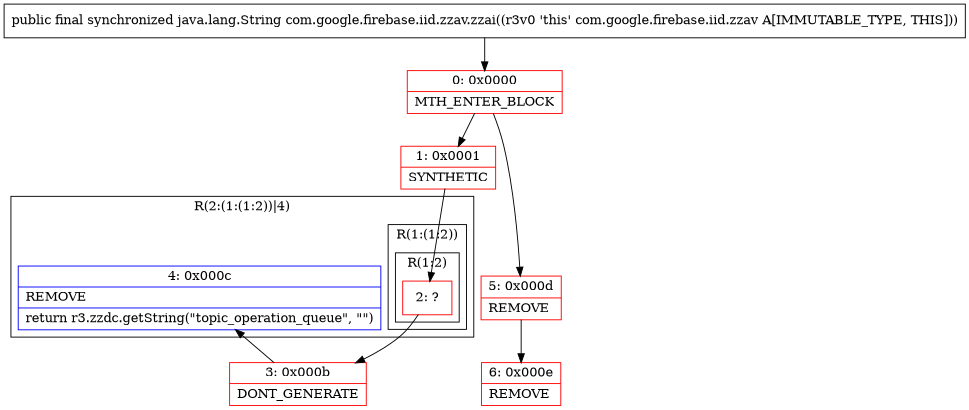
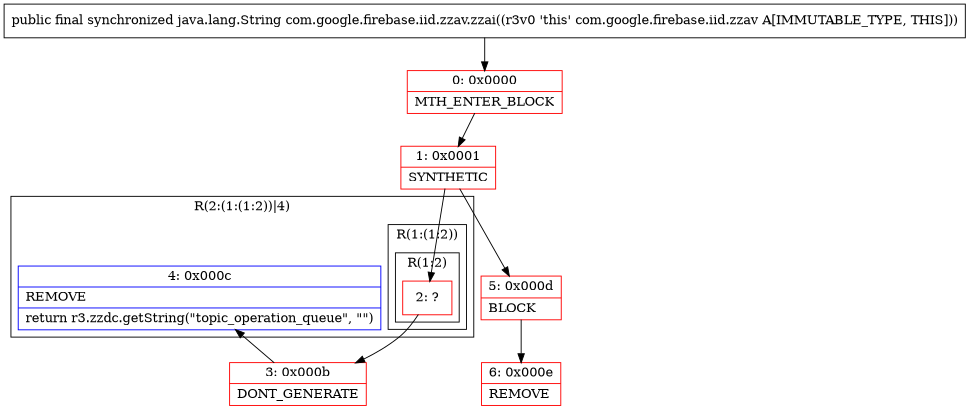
(512, 189) -> (482, 228)
(519, 308) -> (512, 308)
